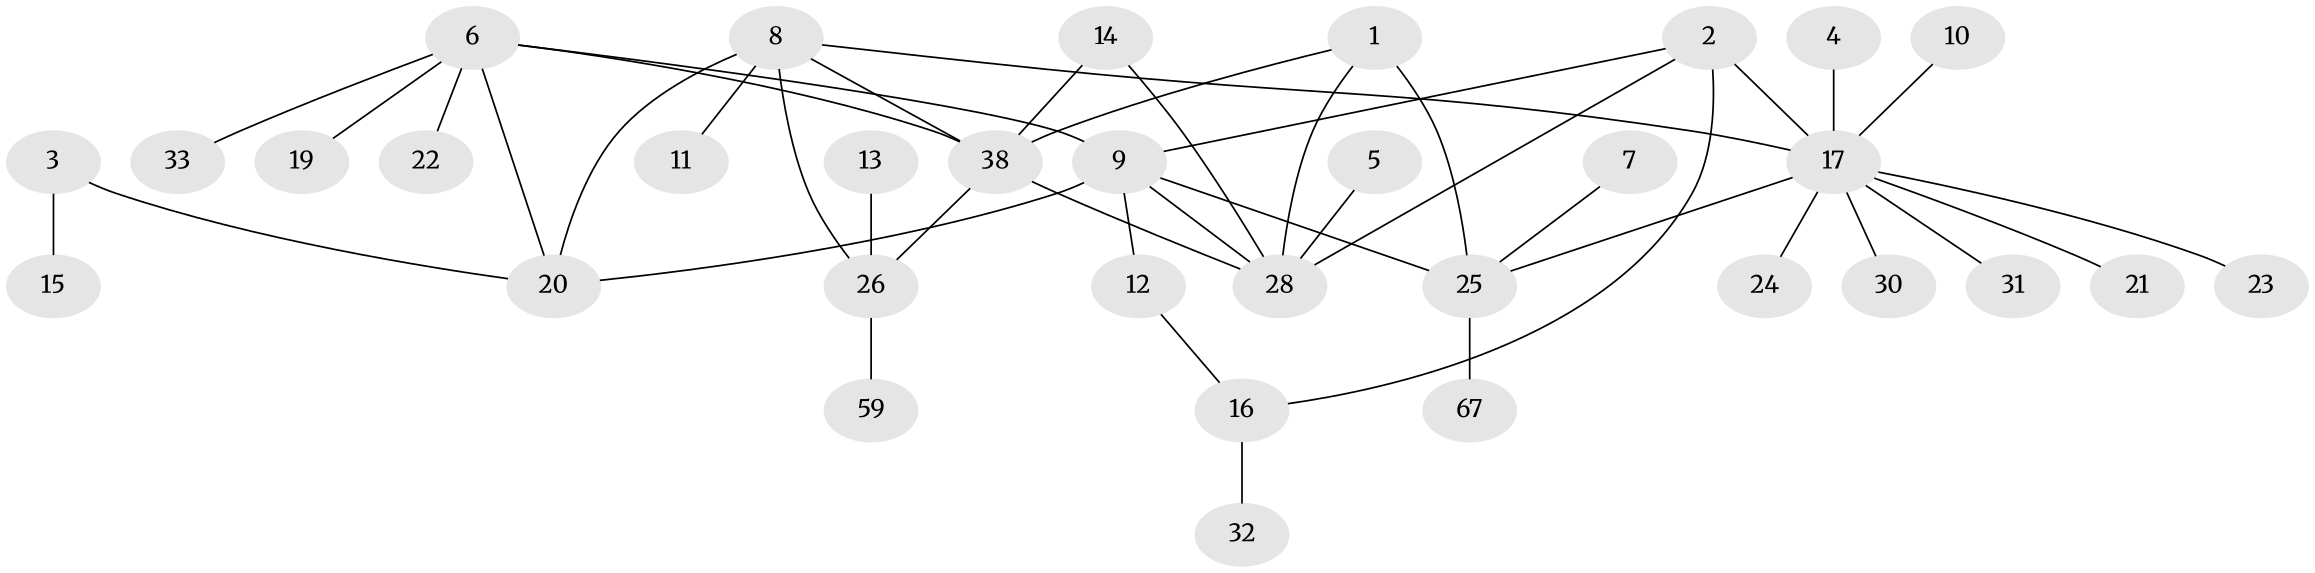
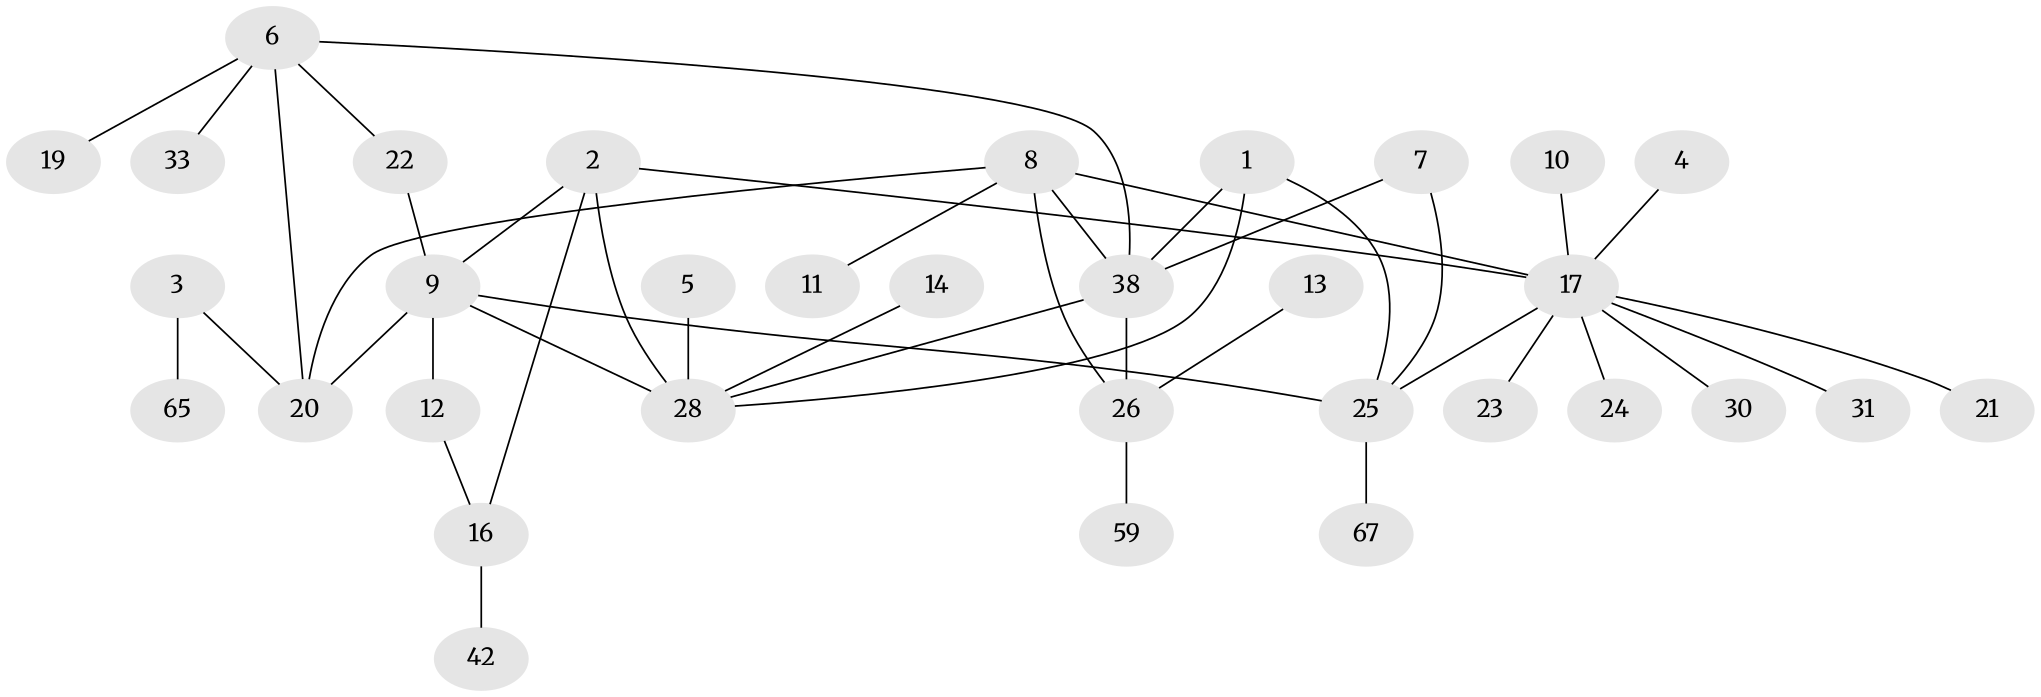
(803, 83) -> (417, 224)
(1051, 100) -> (1263, 229)
(53, 286) -> (178, 411)
(1242, 535) -> (481, 659)
